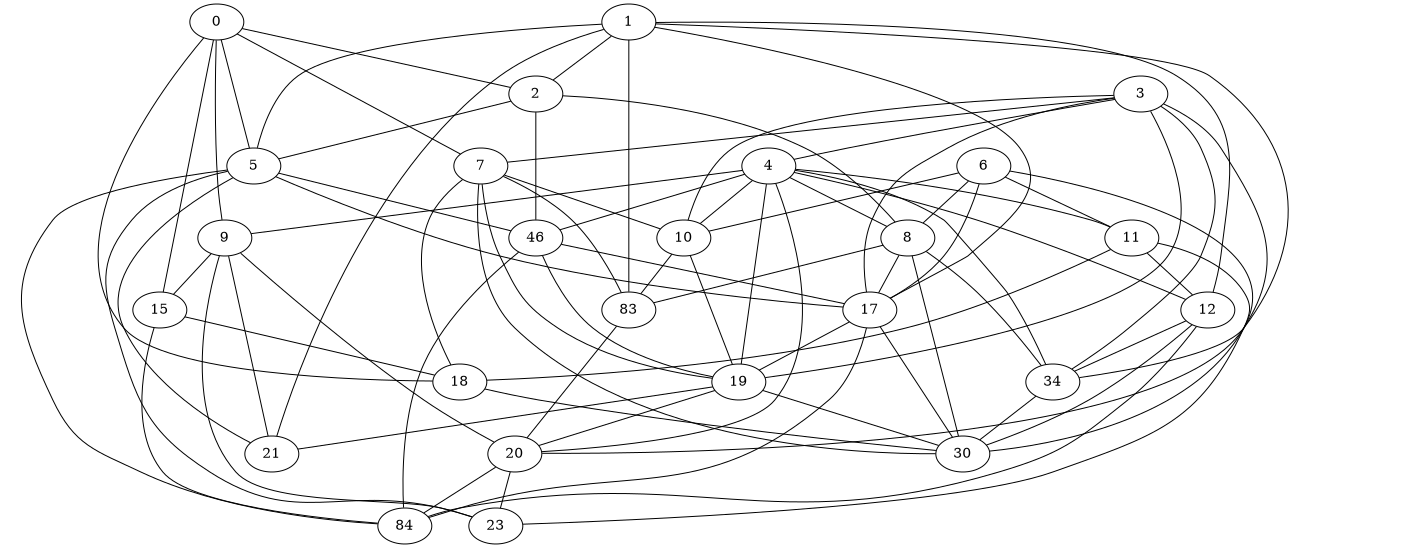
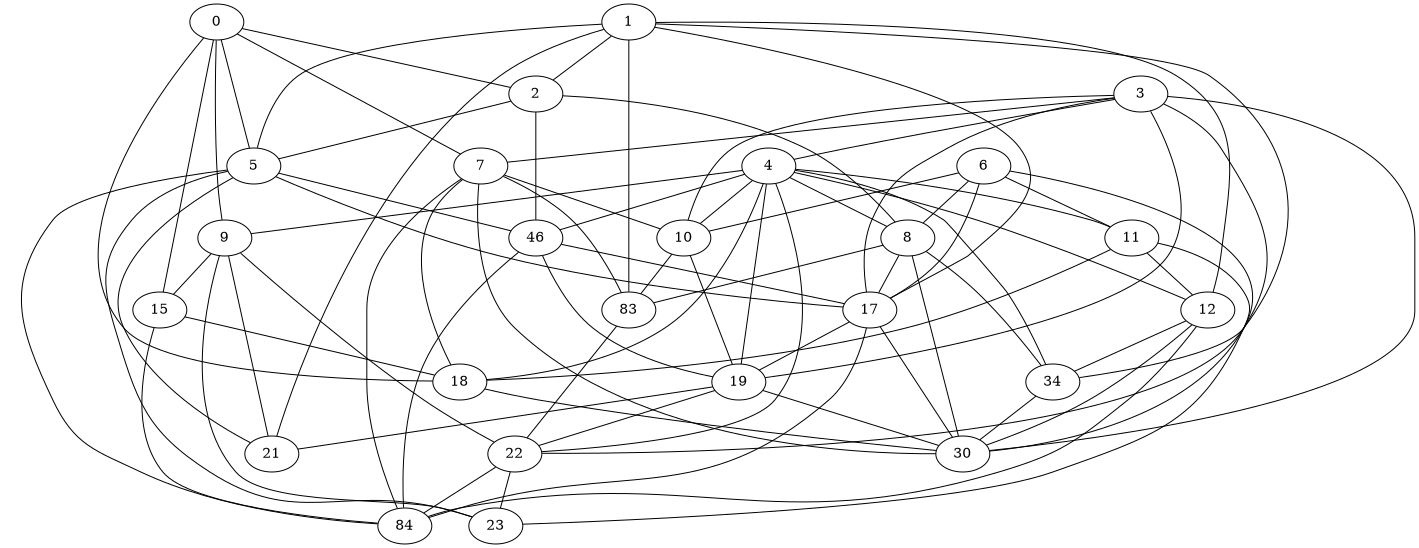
(1204, 249) -> (1396, 346)
(556, 327) -> (367, 327)
none -> (661, 330)
(515, 454) -> (515, 454)
